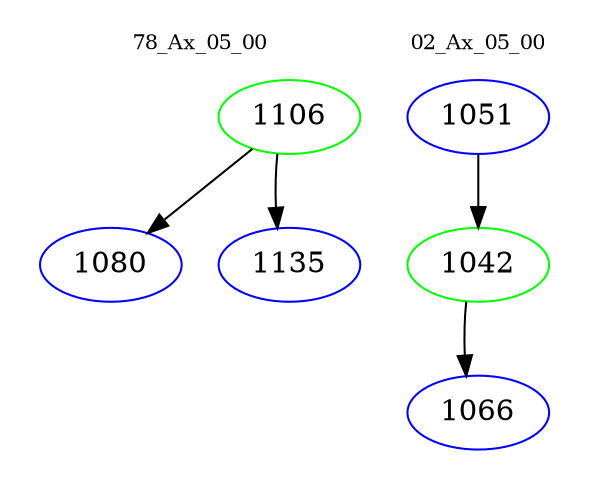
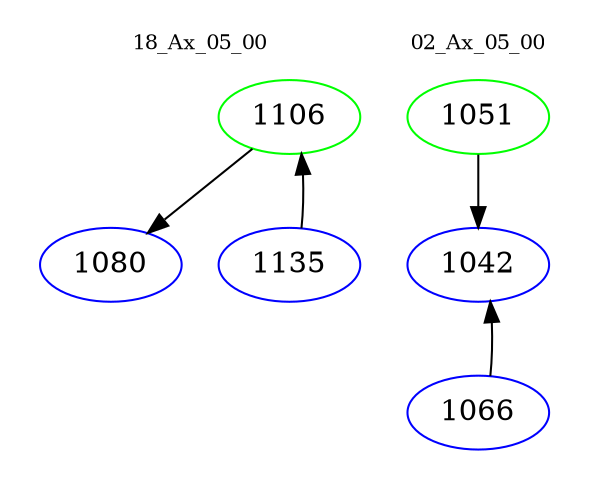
(200, 44) -> (200, 44)
(478, 117) -> (478, 117)
(276, 181) -> (303, 202)
(478, 265) -> (478, 265)
(465, 328) -> (492, 349)
